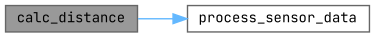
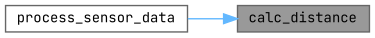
(156, 19) -> (206, 19)
